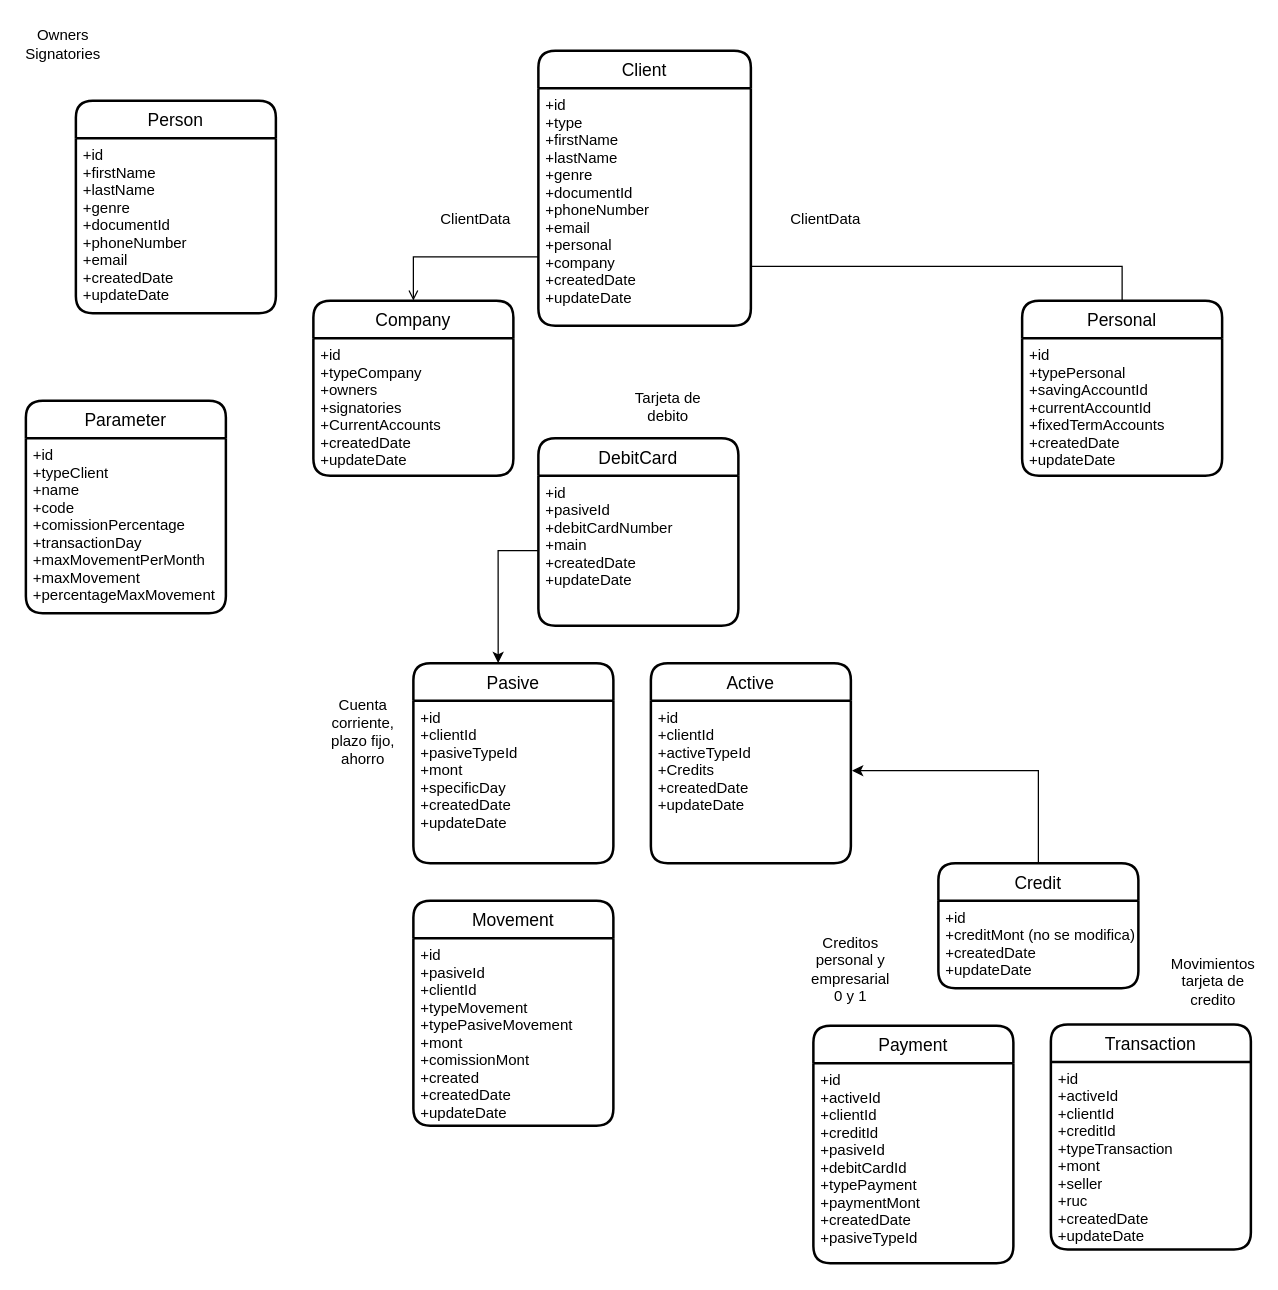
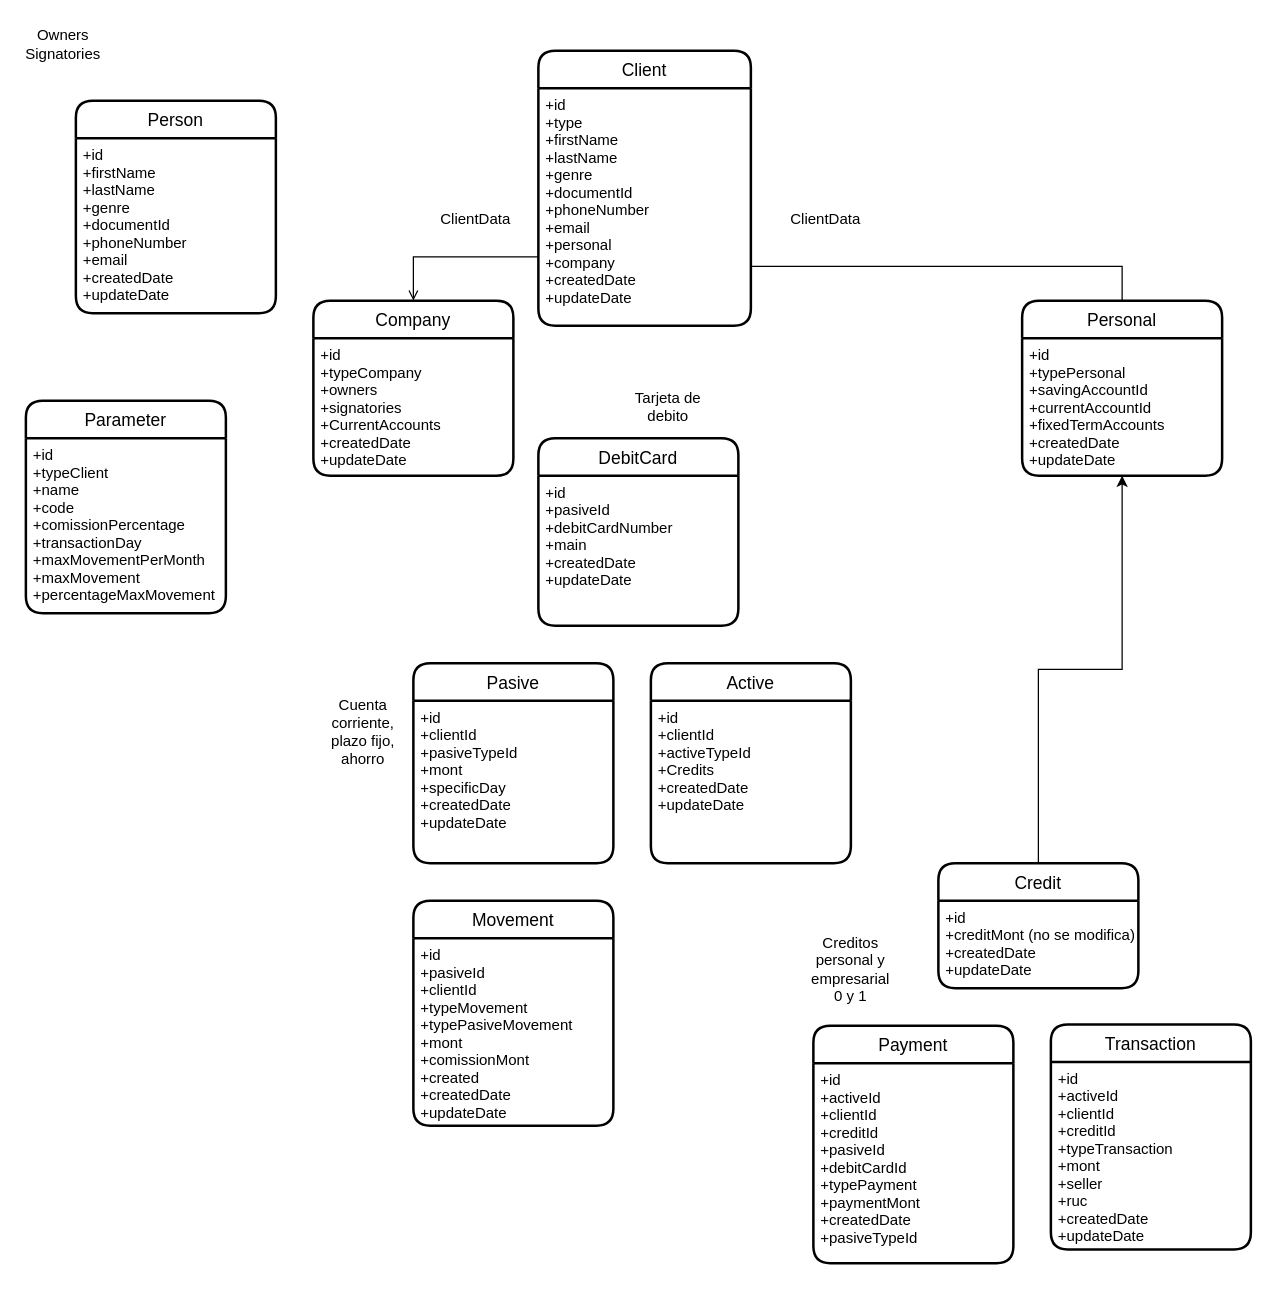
(498, 584) -> none
(950, 771) -> (1122, 669)
(1213, 982) -> none
